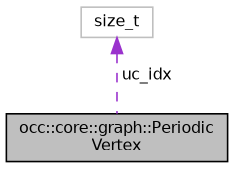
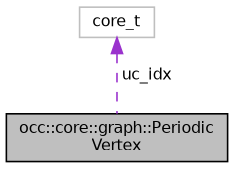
(117, 22) -> (117, 22)
